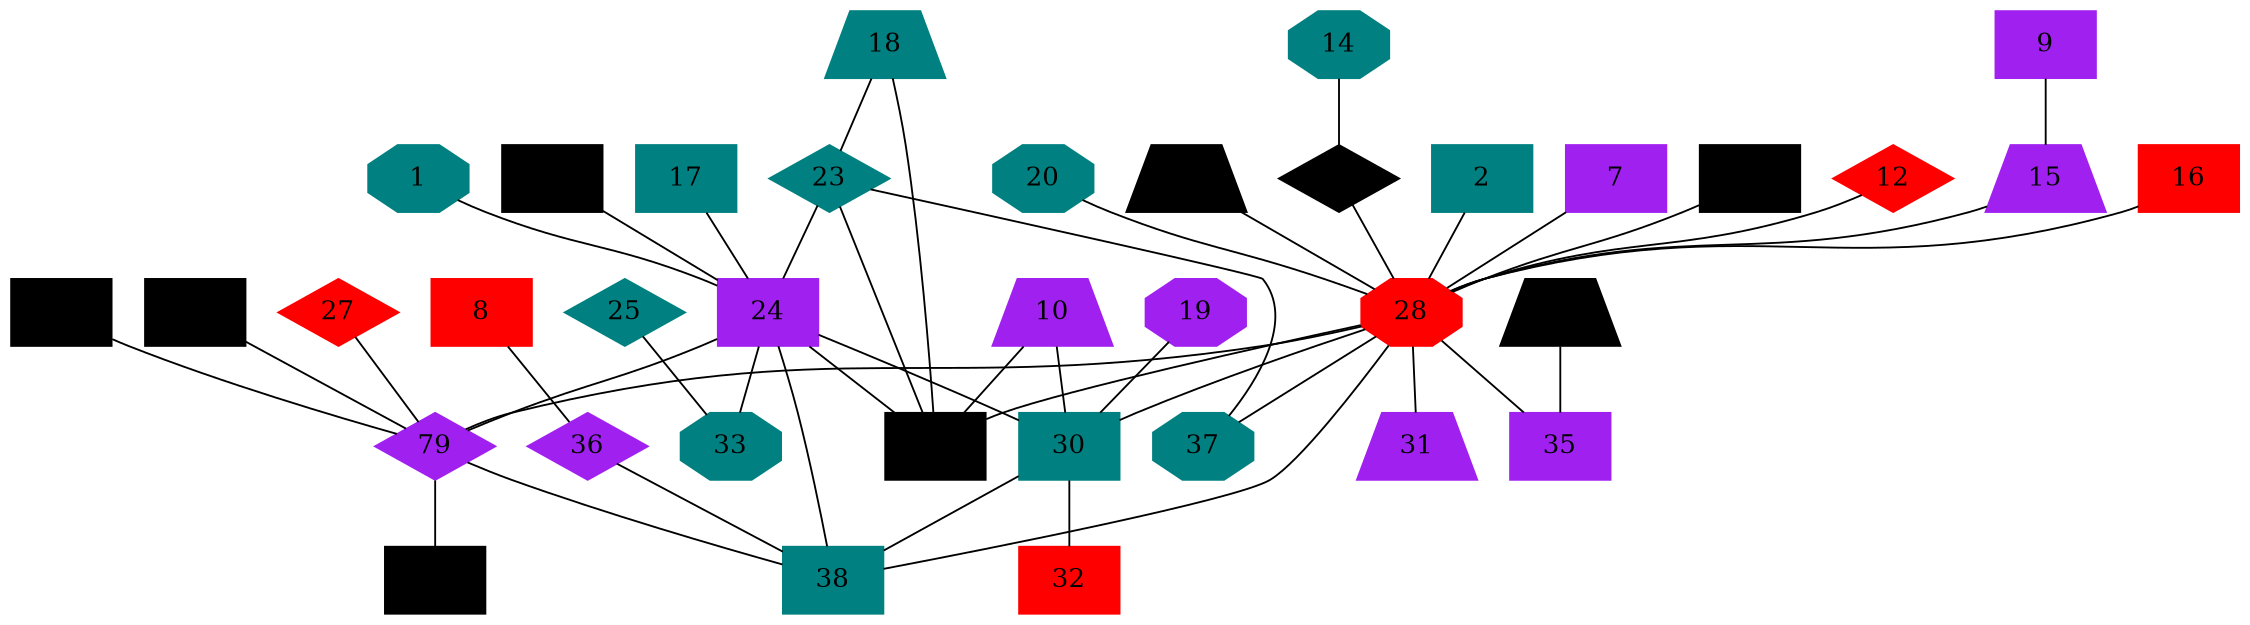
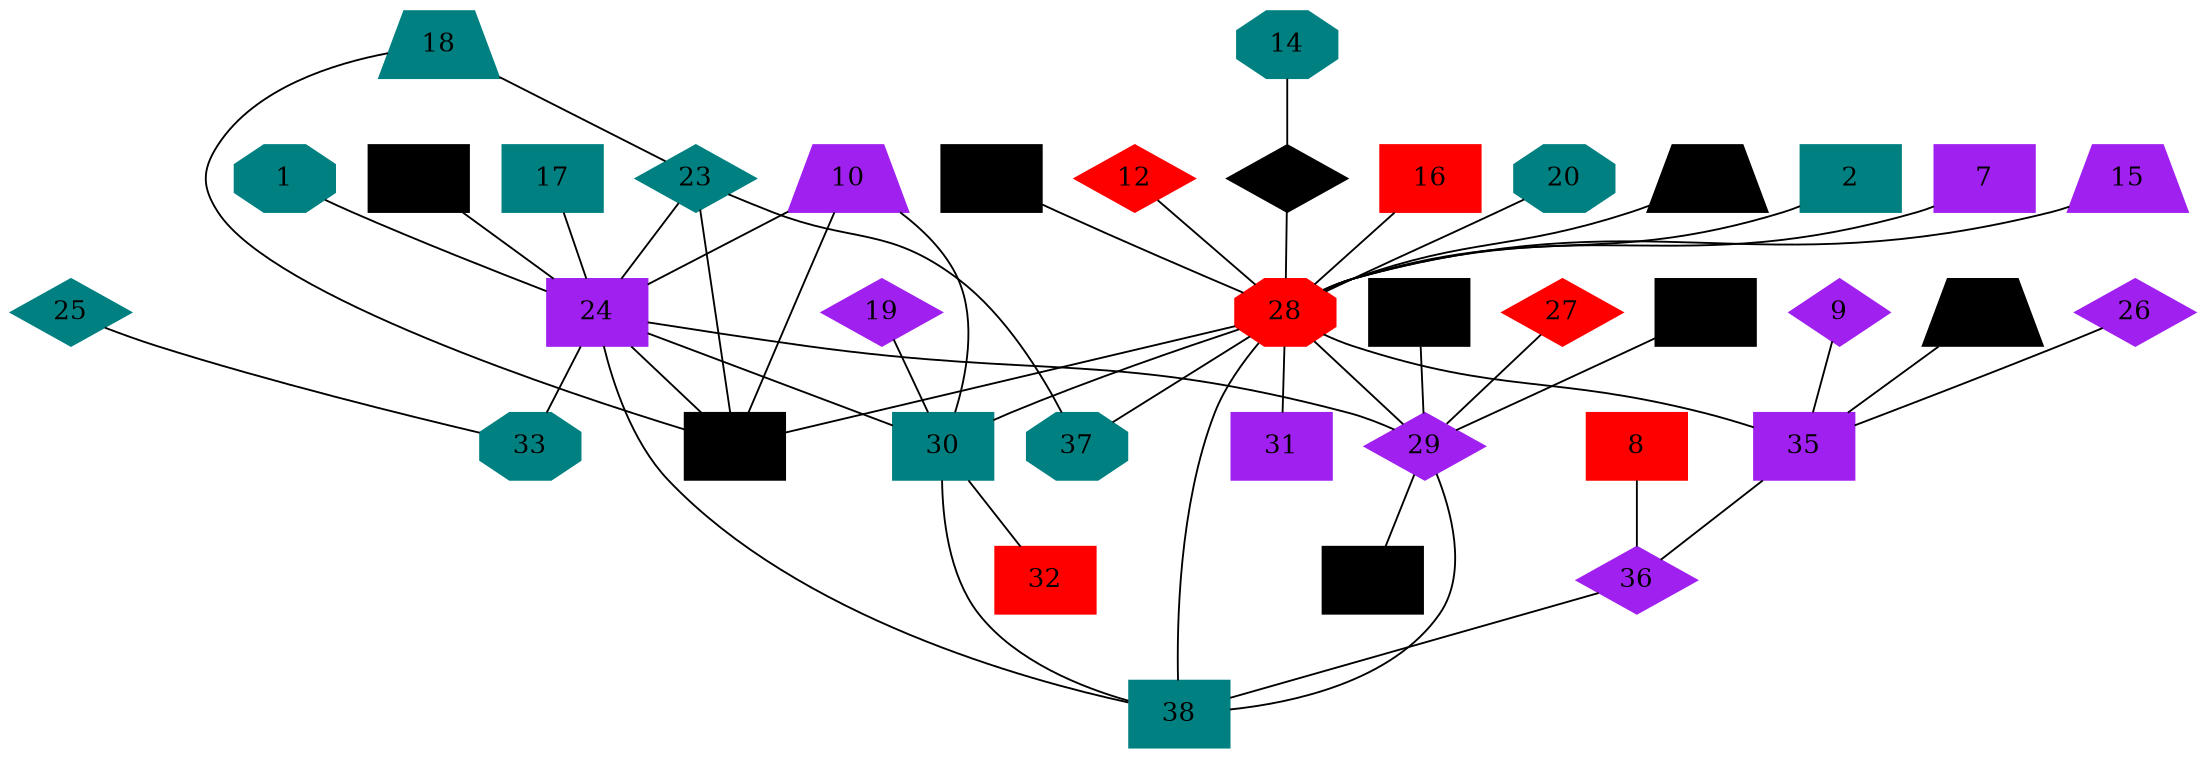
(2046, 45) -> (1840, 312)
(2046, 112) -> (1823, 377)
none -> (718, 248)
(1196, 312) -> (882, 312)
none -> (2135, 312)
(435, 446) -> (1425, 446)
(1417, 446) -> (1282, 446)
none -> (1712, 520)
